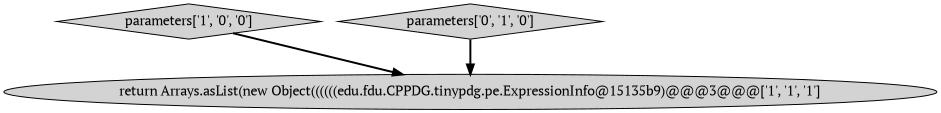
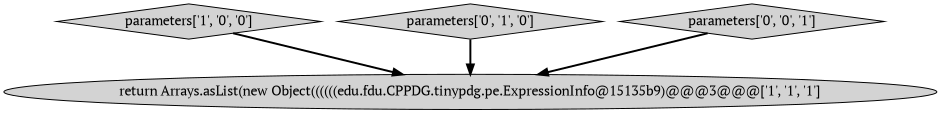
none -> (752, 22)
